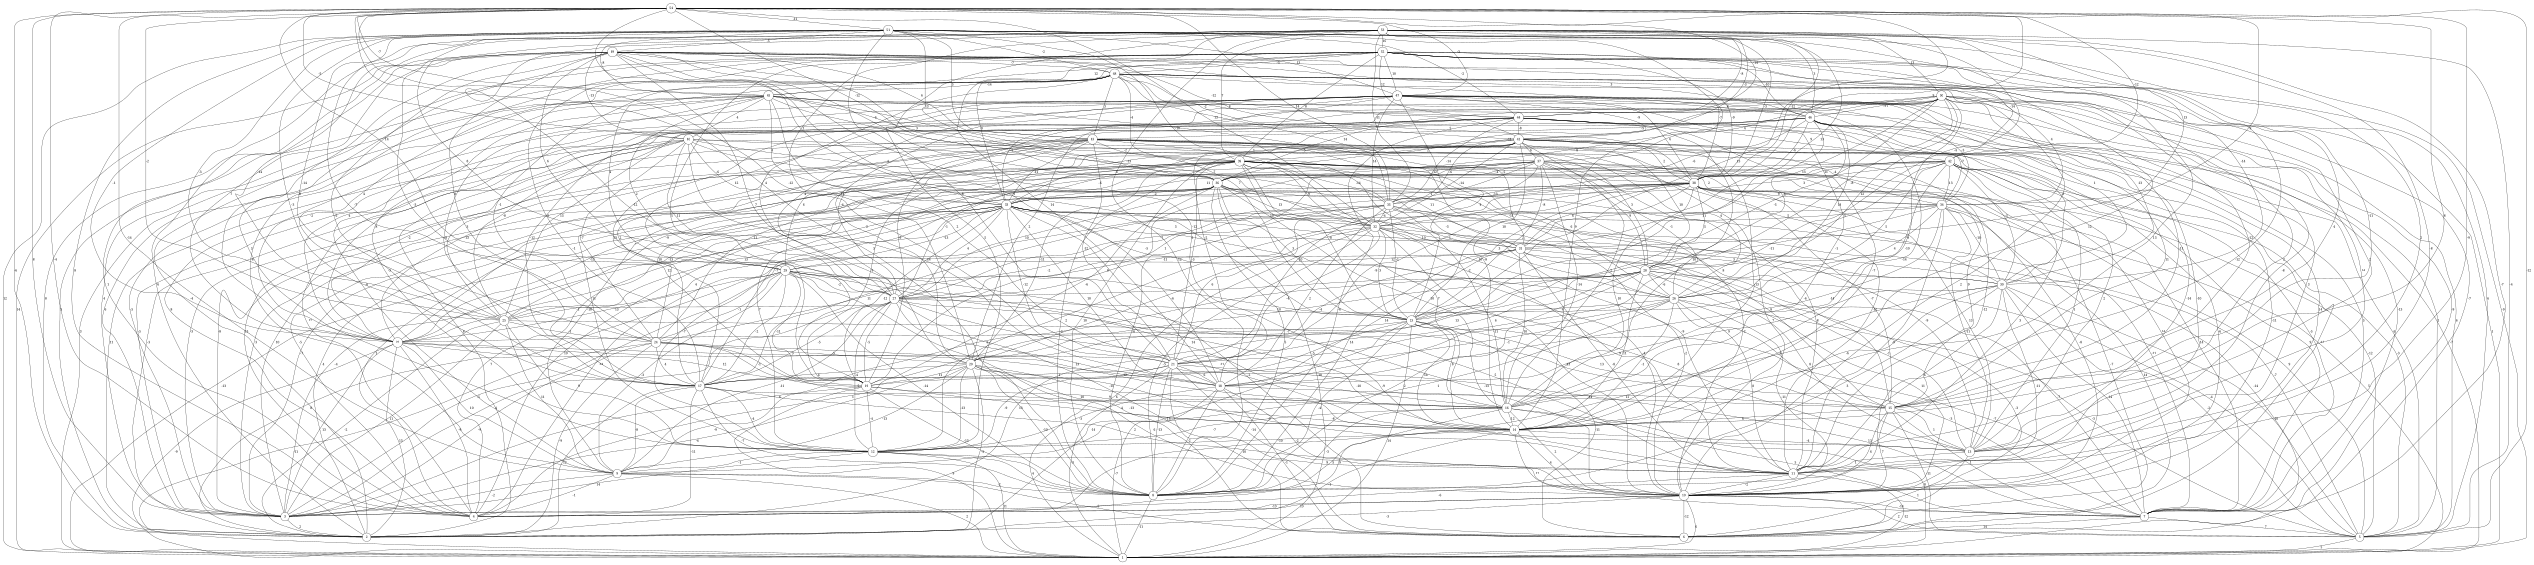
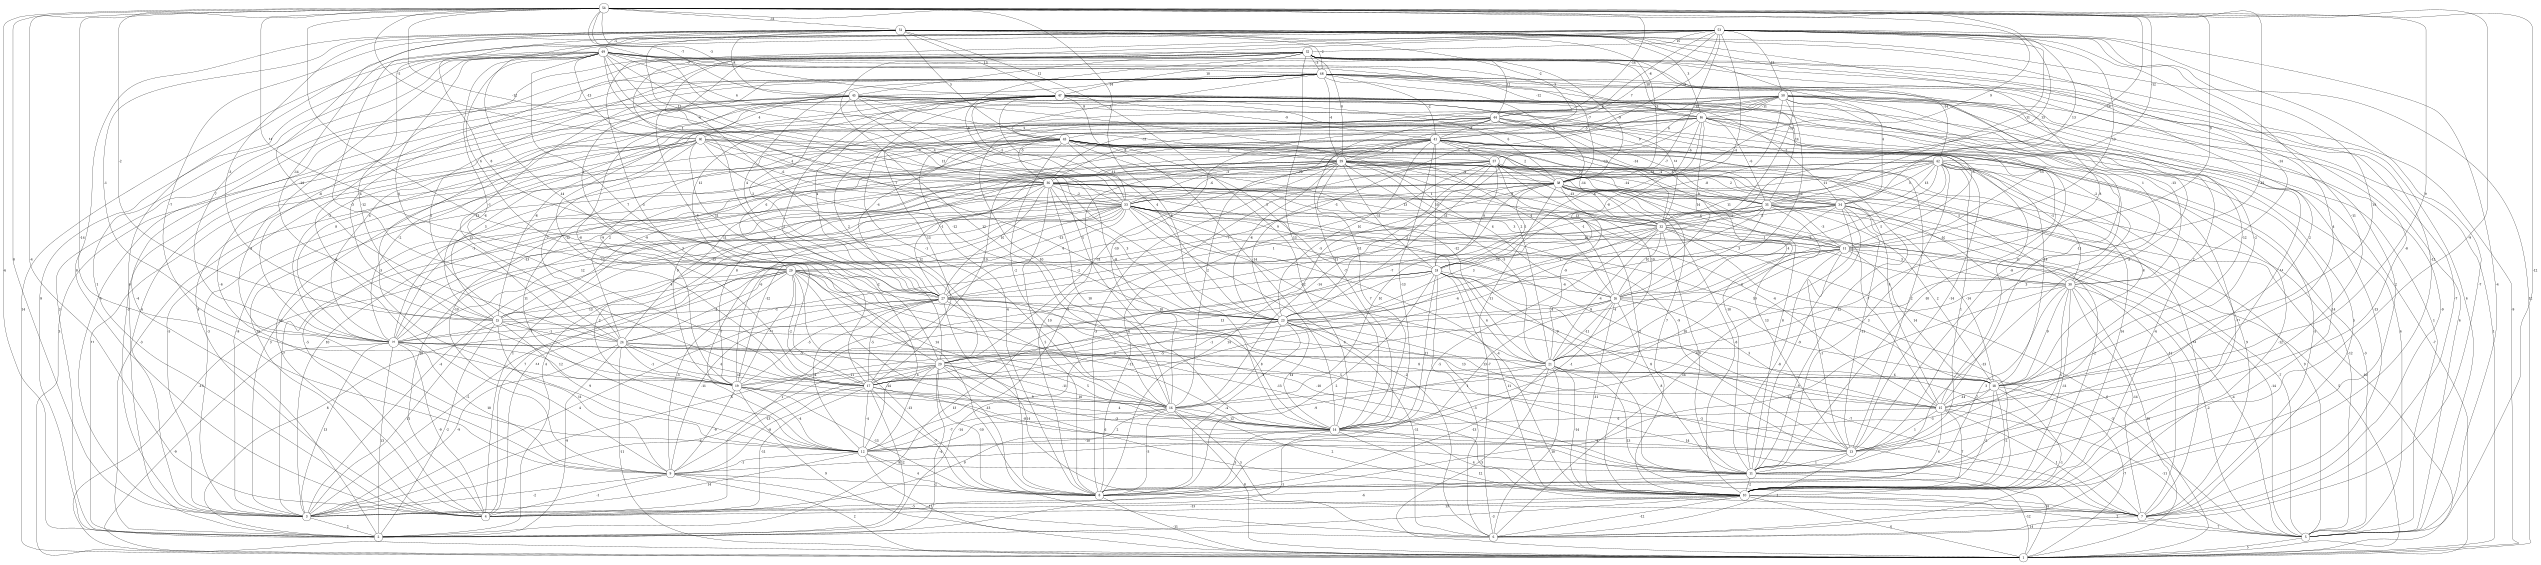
(570, 162) -> none
